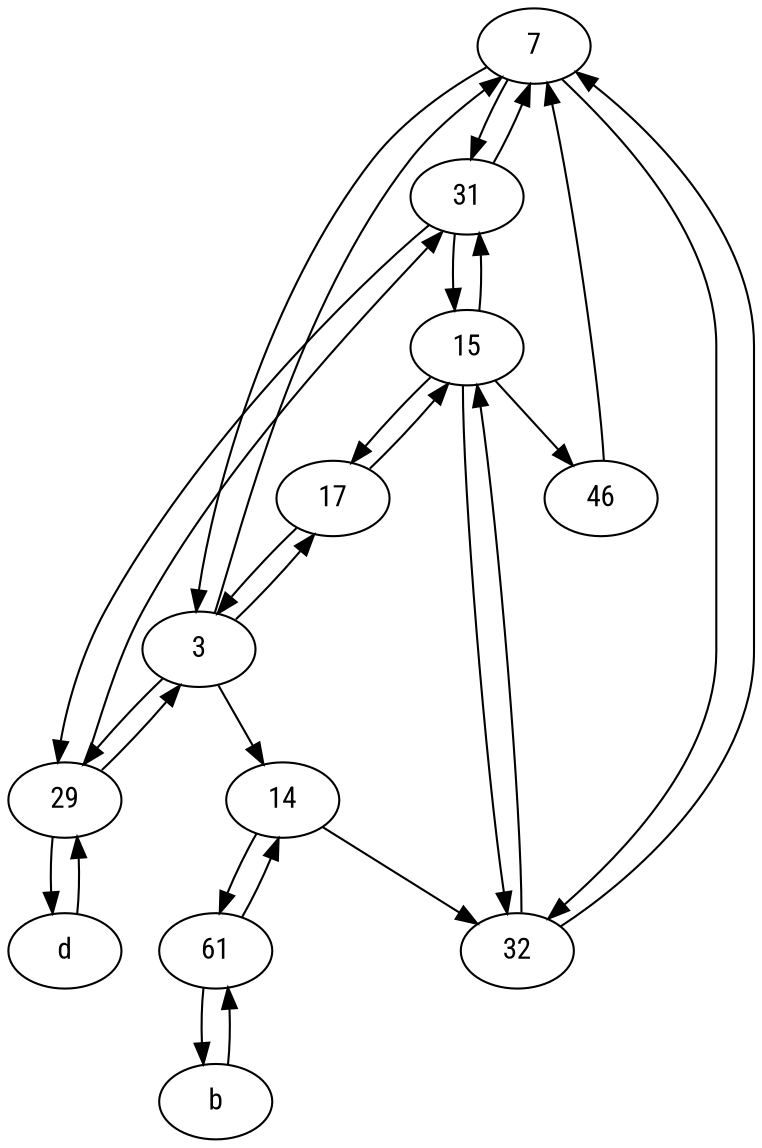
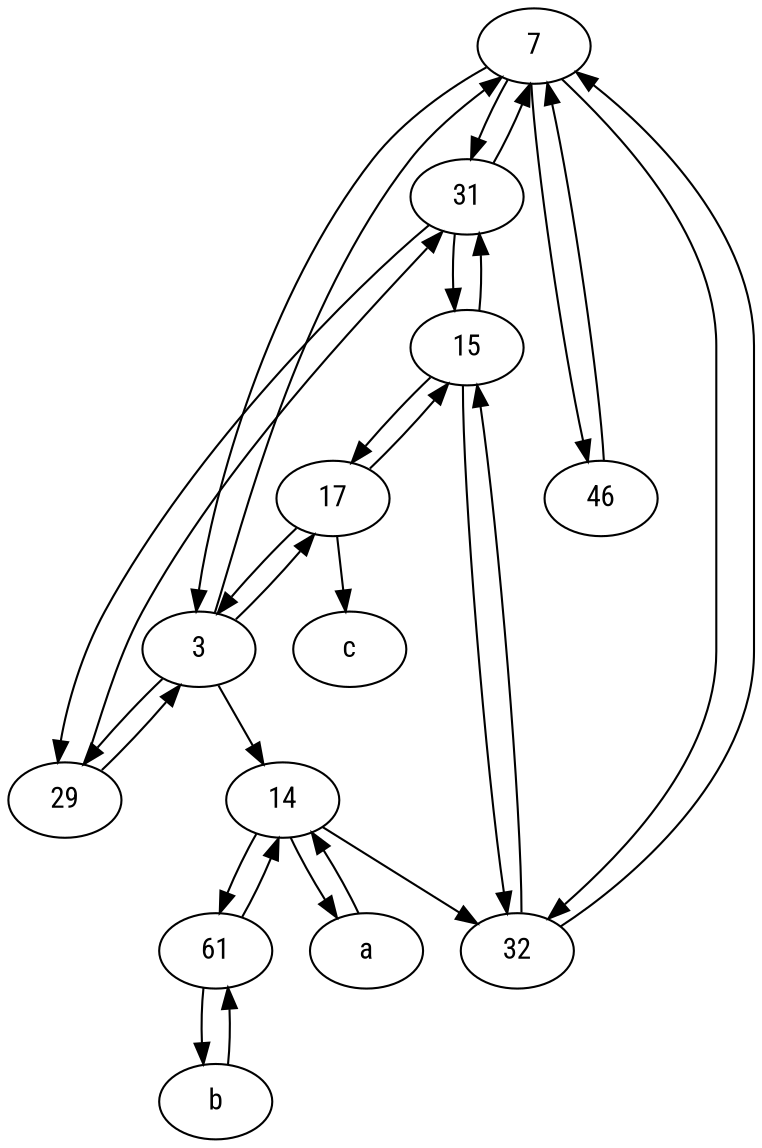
(527, 415) -> (552, 263)
none -> (350, 649)
(65, 951) -> none
none -> (367, 951)
